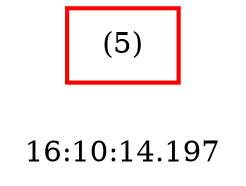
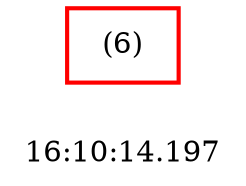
(123, 45) -> (123, 45)
